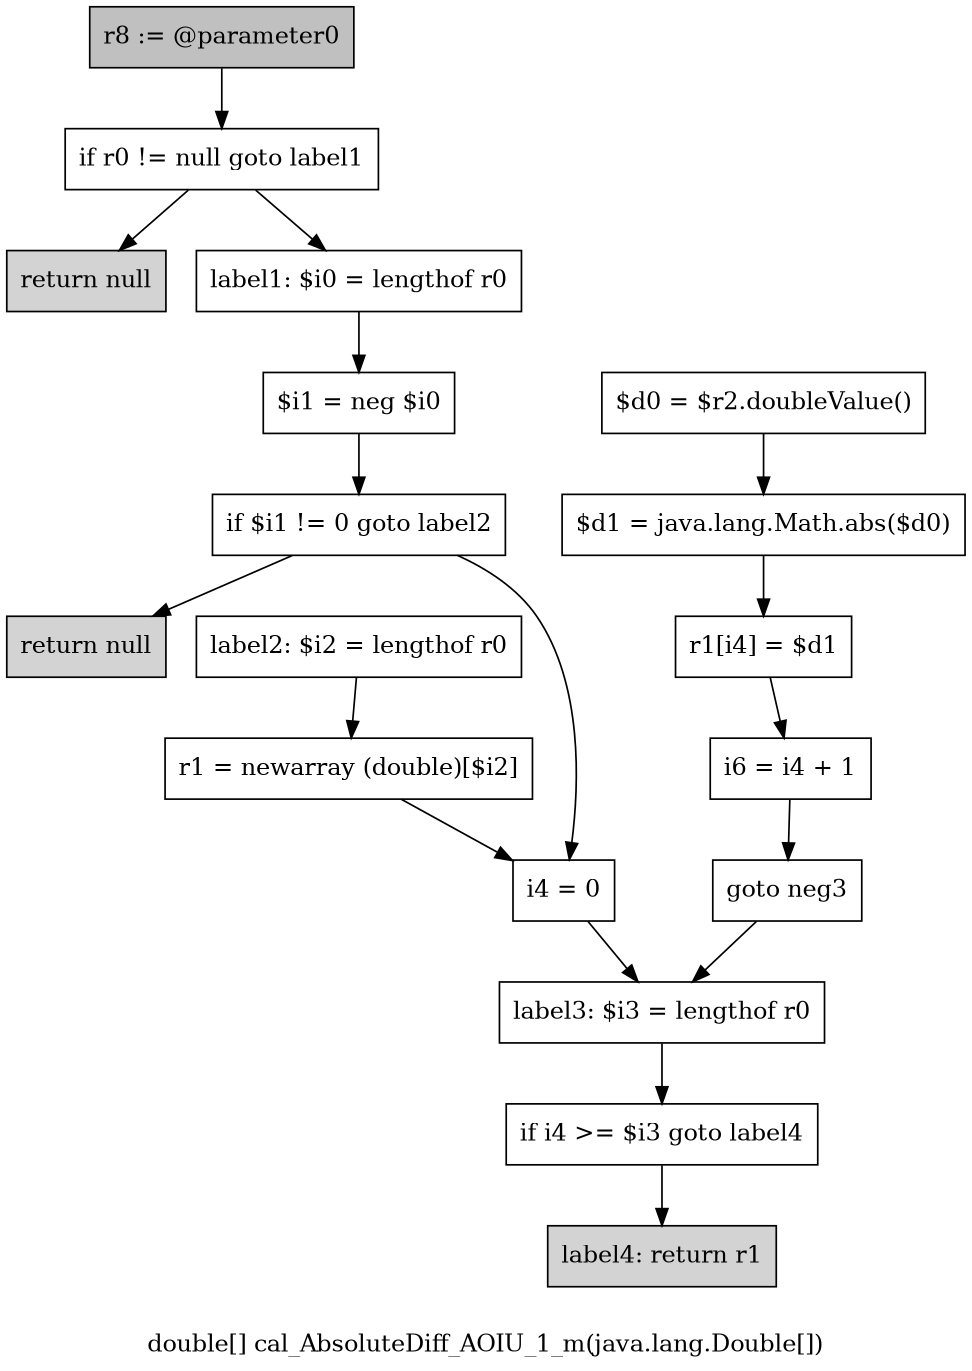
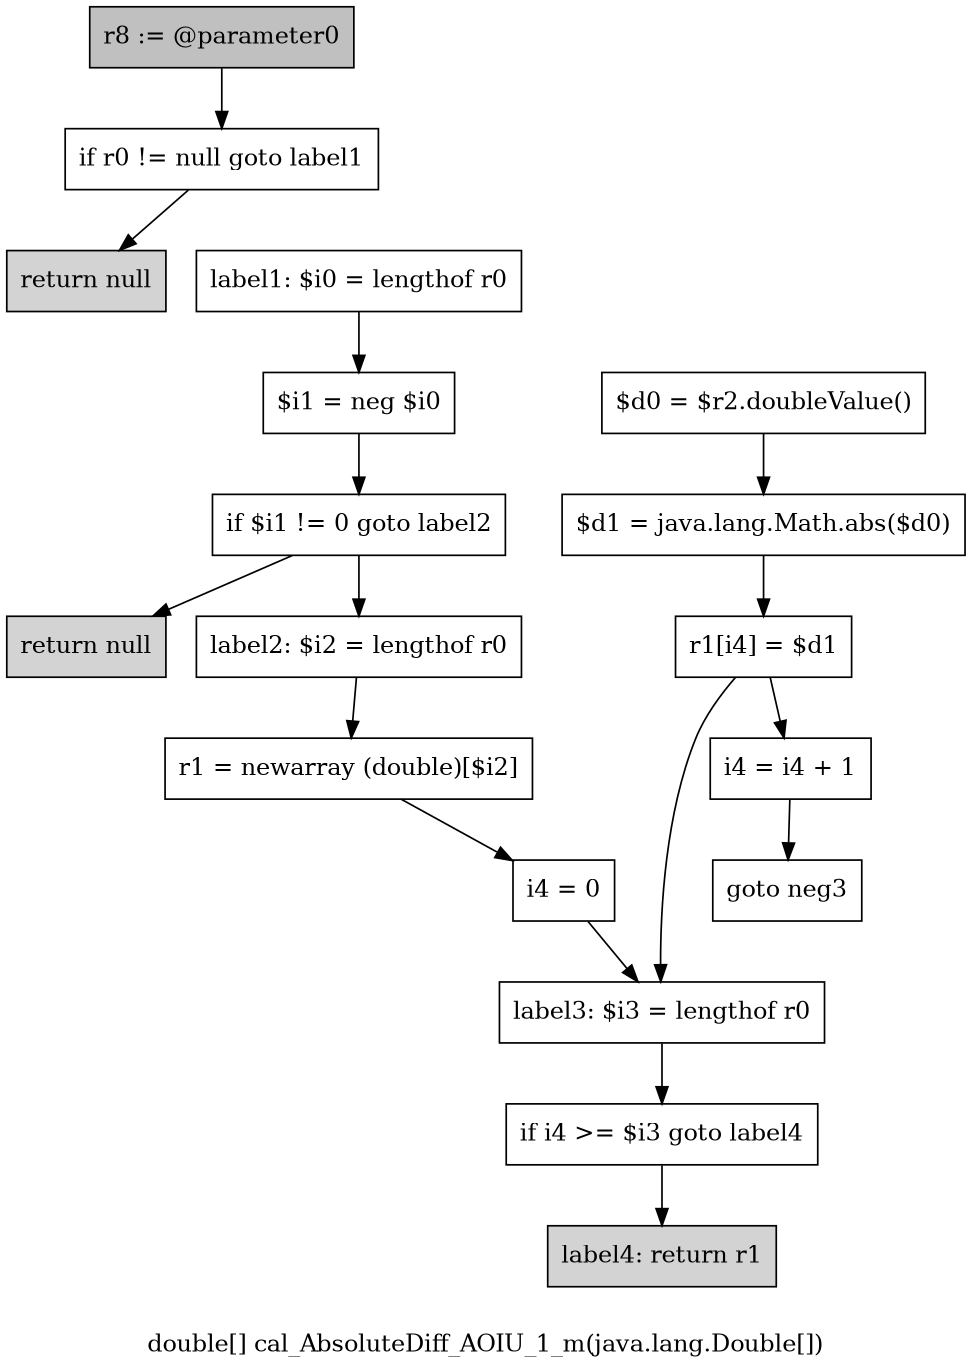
(284, 215) -> none
(564, 676) -> (359, 577)
(791, 769) -> (791, 769)
(731, 946) -> (674, 814)
